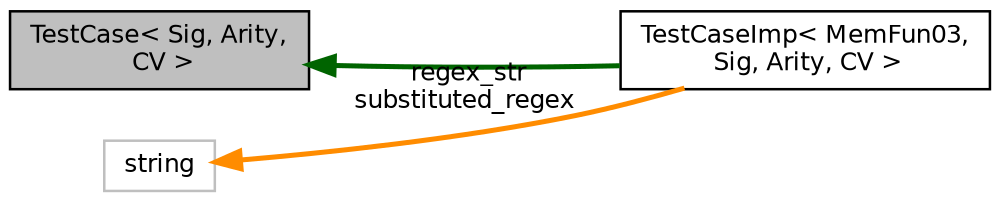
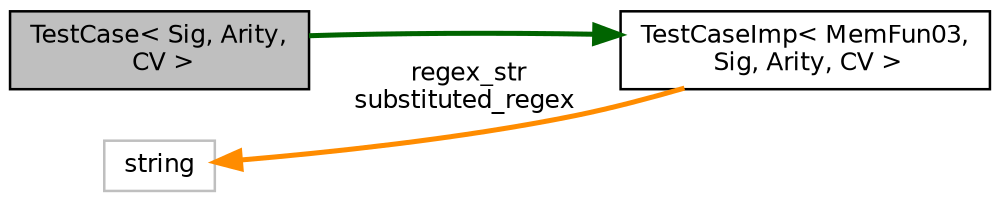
(477, 67) -> (451, 33)
